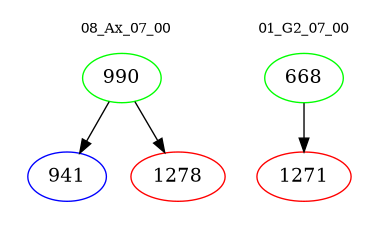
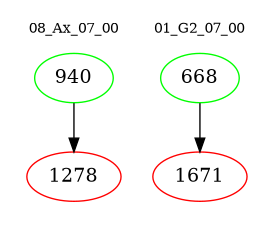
(122, 78) -> (74, 78)
(67, 177) -> none
(304, 177) -> (200, 177)
